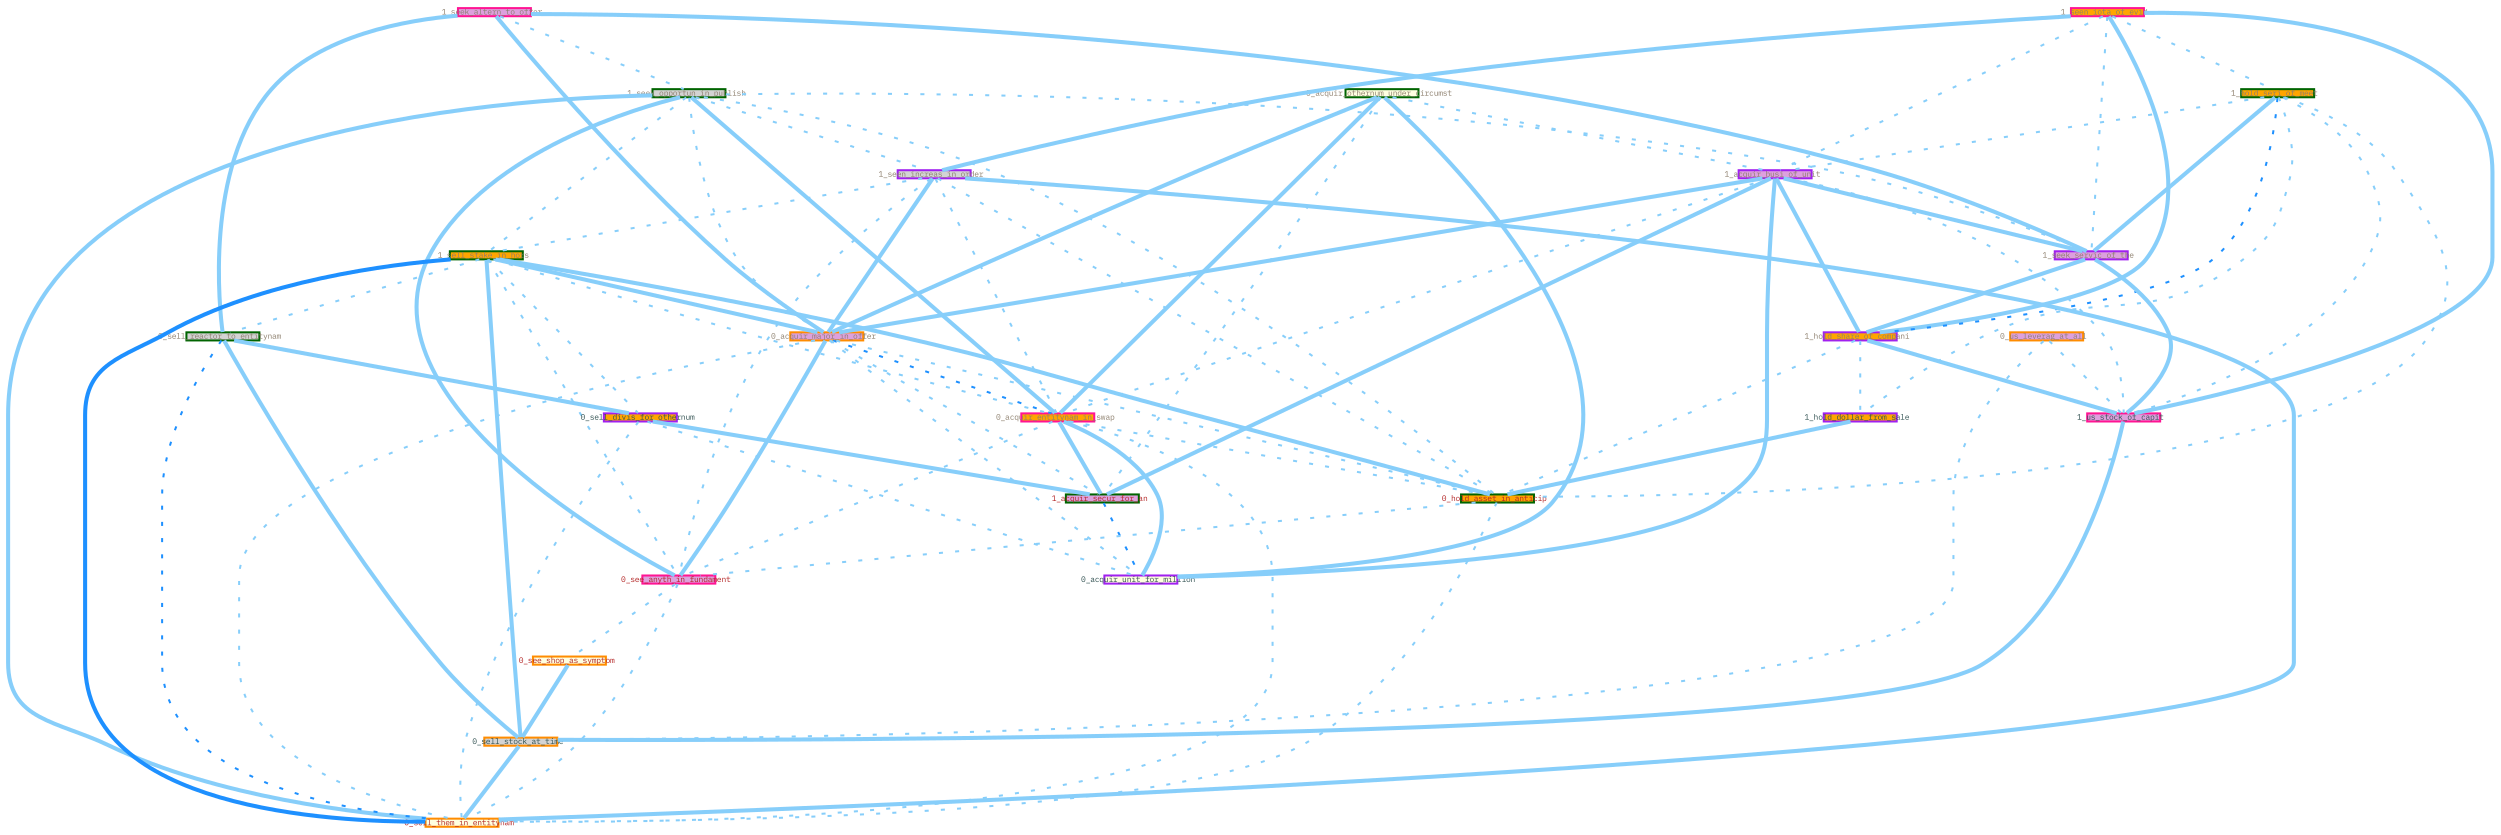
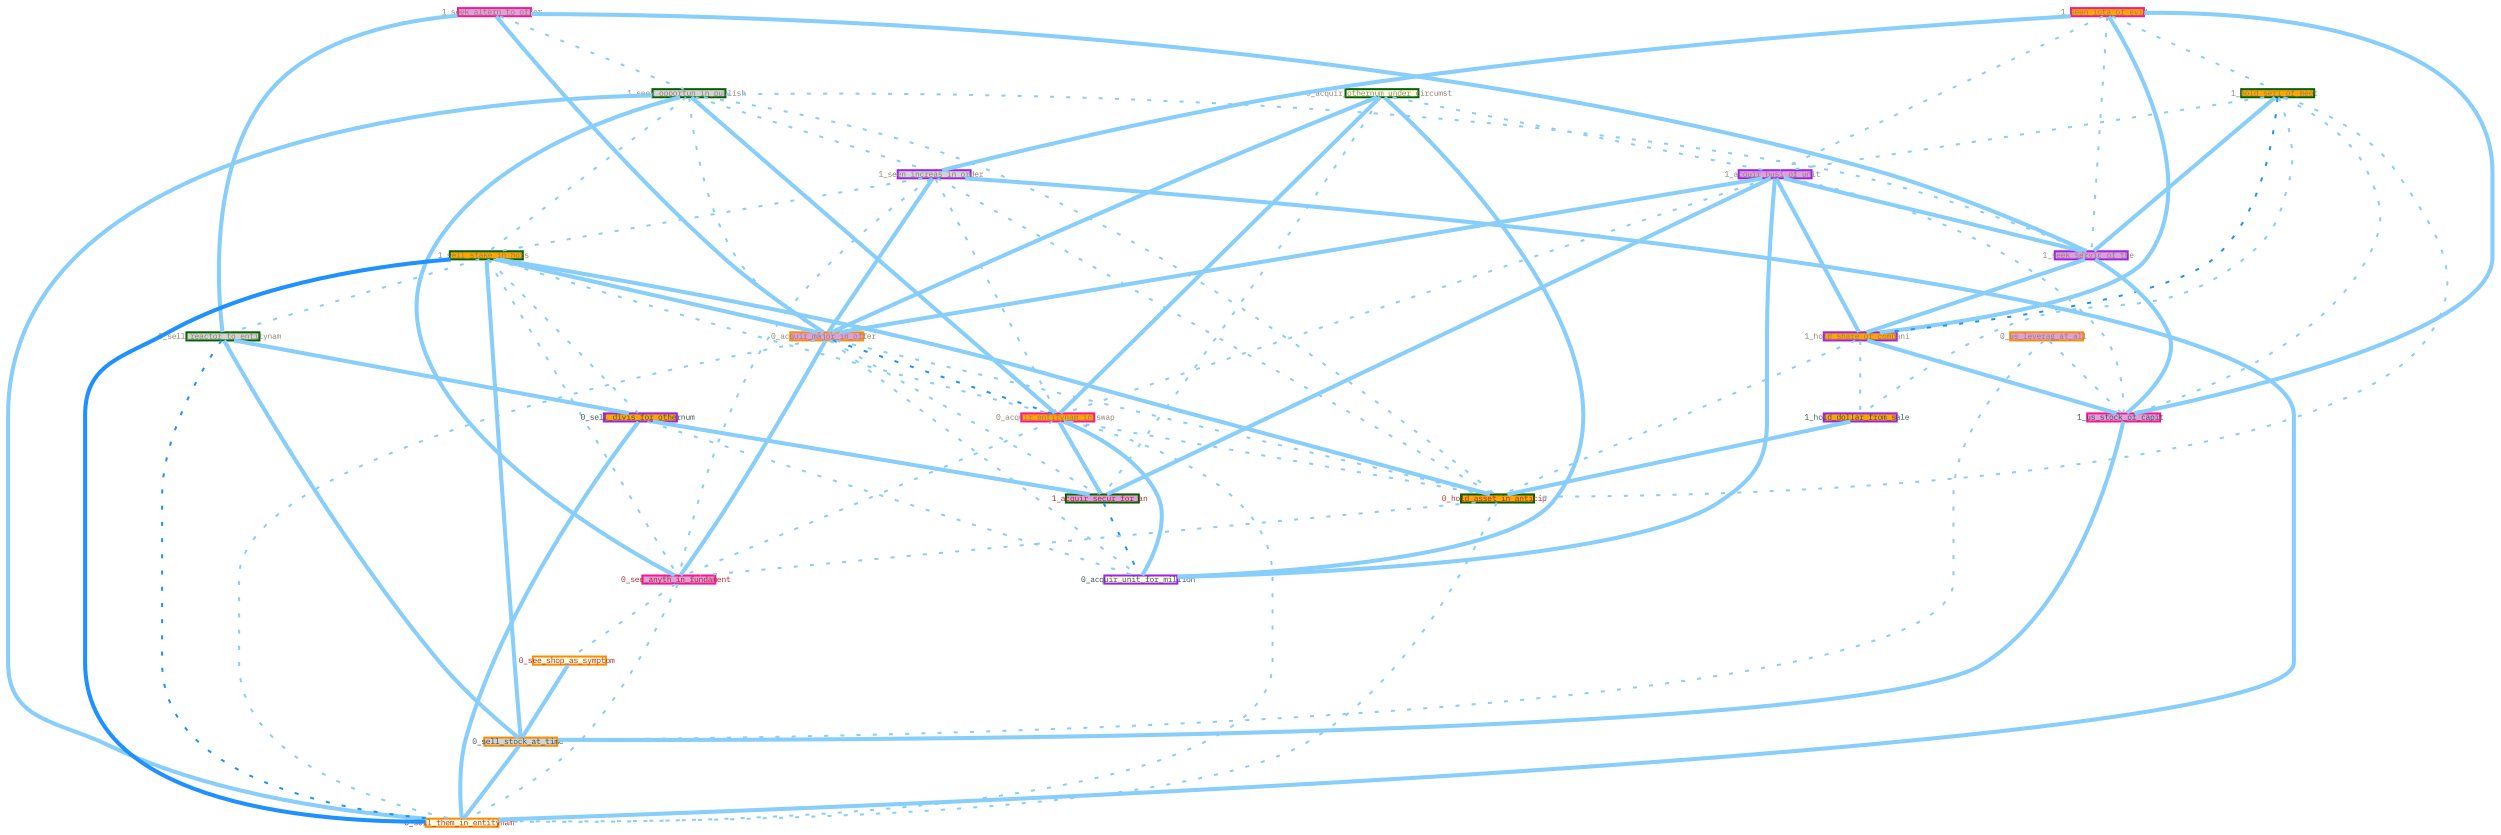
(524, 598) -> (524, 598)
